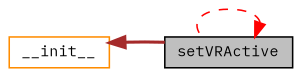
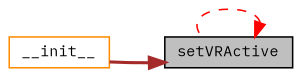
(145, 42) -> (129, 63)
